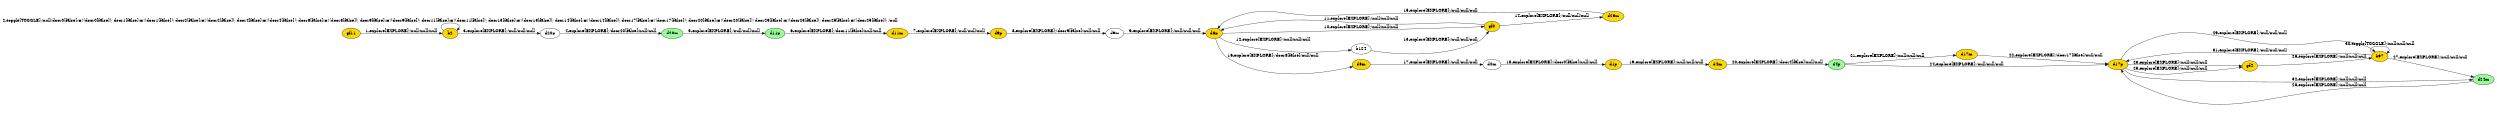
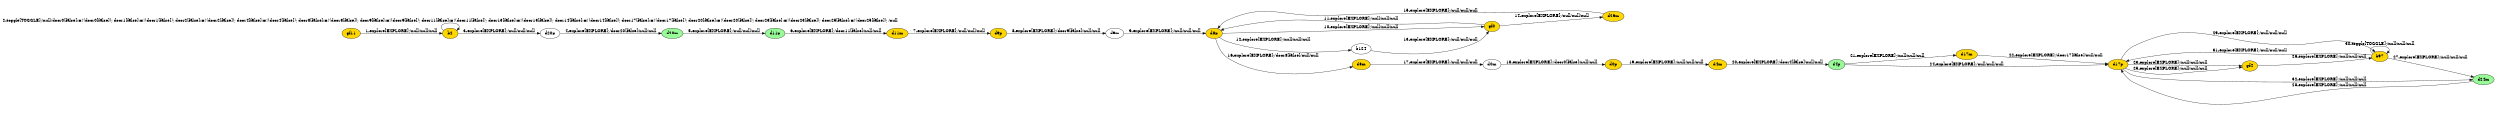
(1613, 65) -> (1613, 65)
